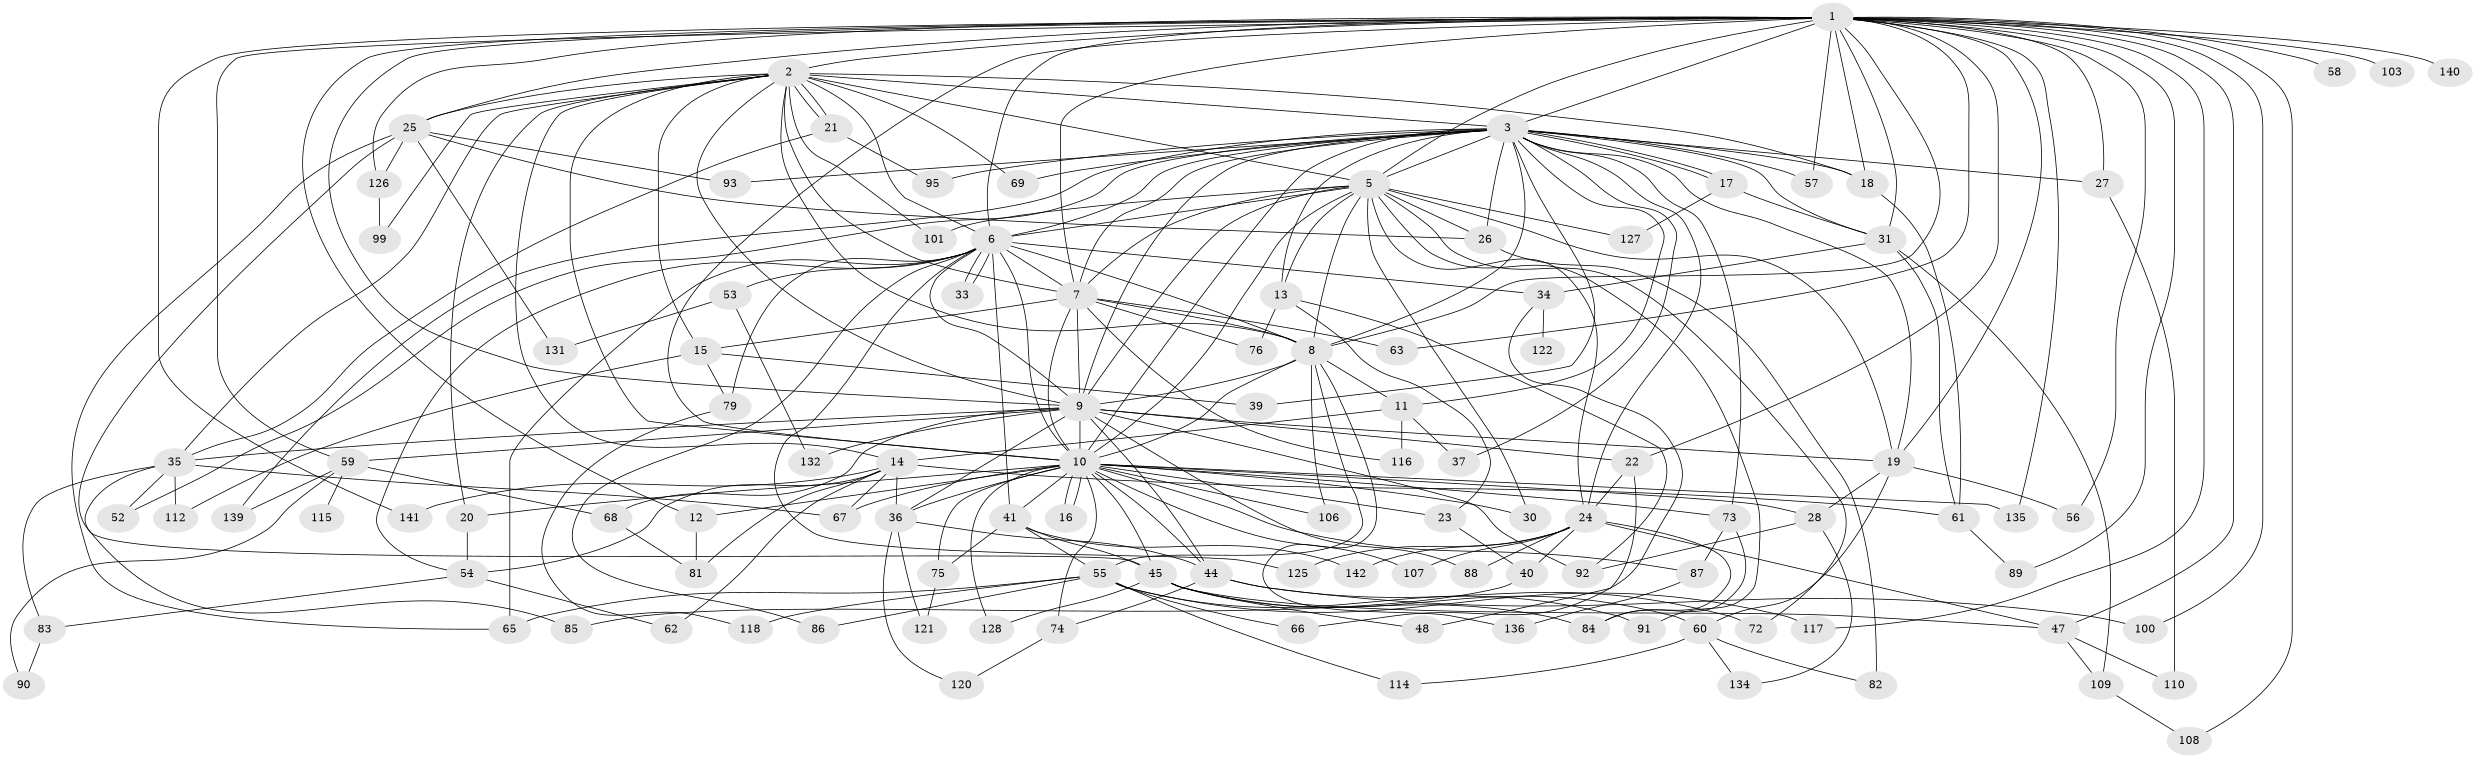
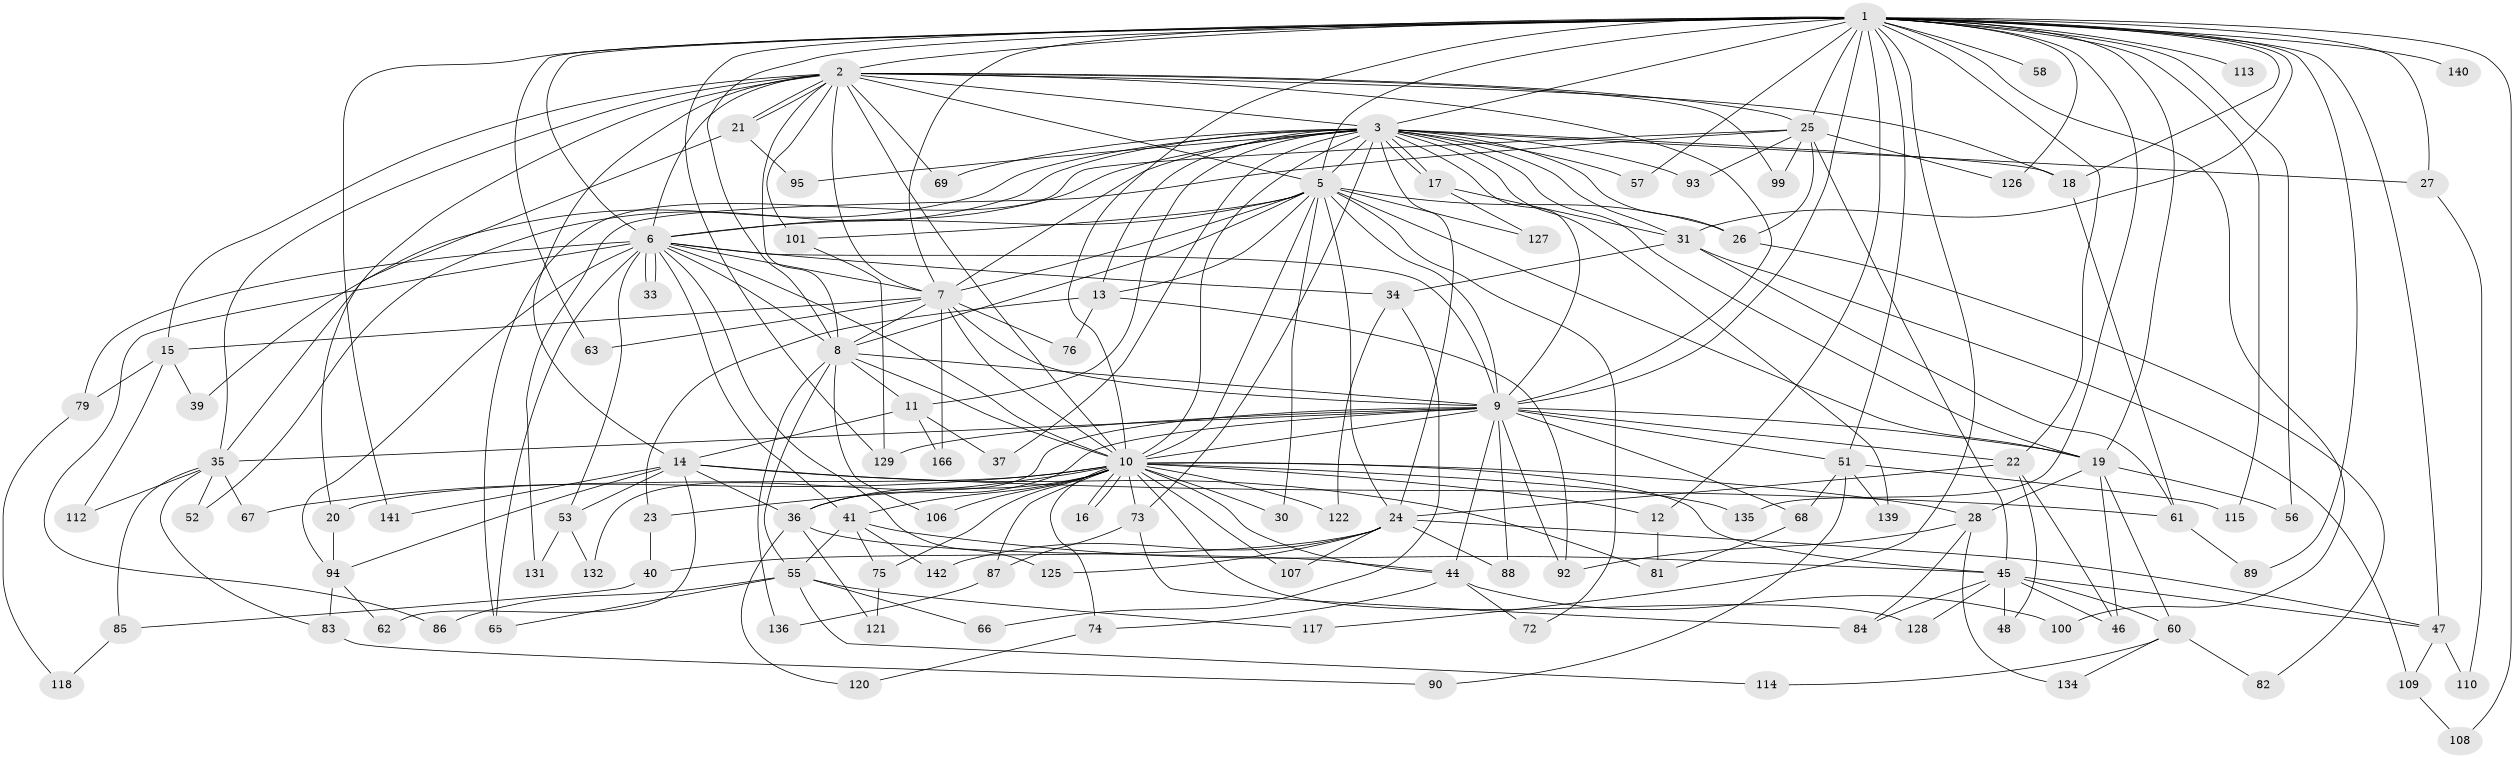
(2392, 73) -> (2244, 73)
none -> (2233, 134)
(379, 212) -> (1793, 156)
(1478, 282) -> none
(348, 463) -> (1845, 463)
none -> (884, 463)
(1402, 463) -> (942, 463)
none -> (1200, 476)
(871, 488) -> (623, 490)
(467, 574) -> (333, 574)
(1731, 575) -> (1923, 579)
(924, 595) -> (91, 657)
(1645, 630) -> none
none -> (2119, 630)
